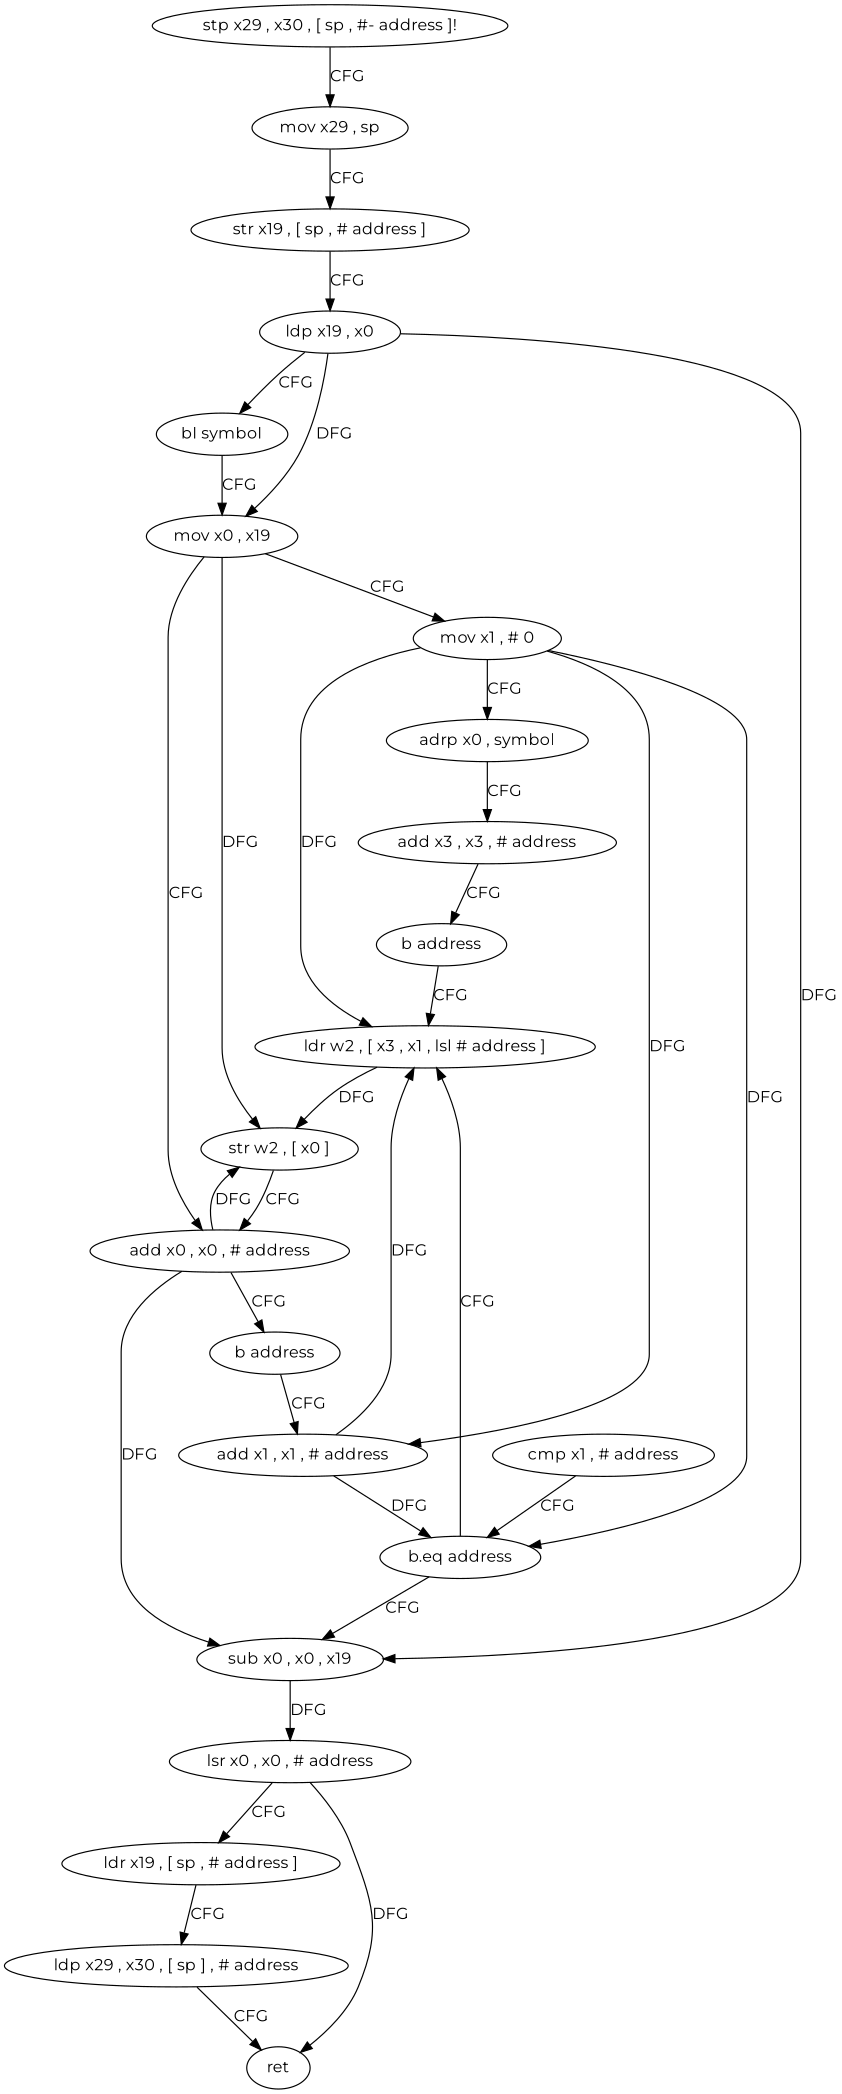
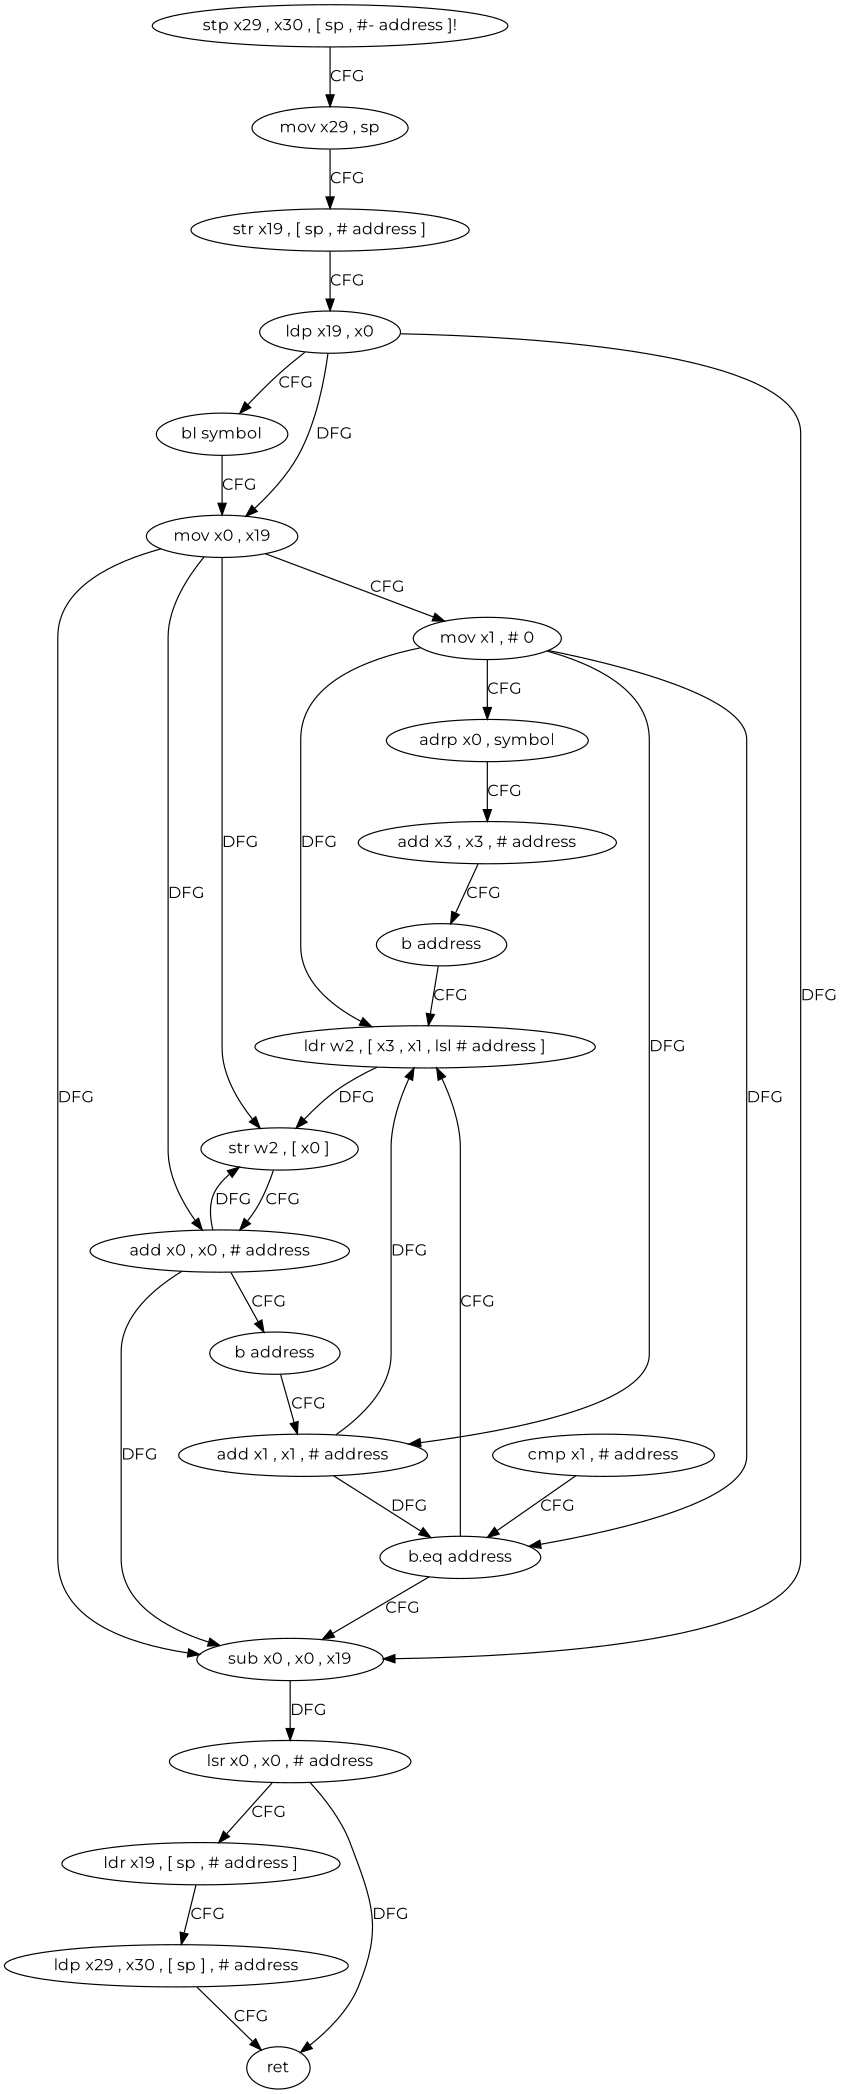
(186, 894) -> (186, 894)
none -> (58, 1113)
